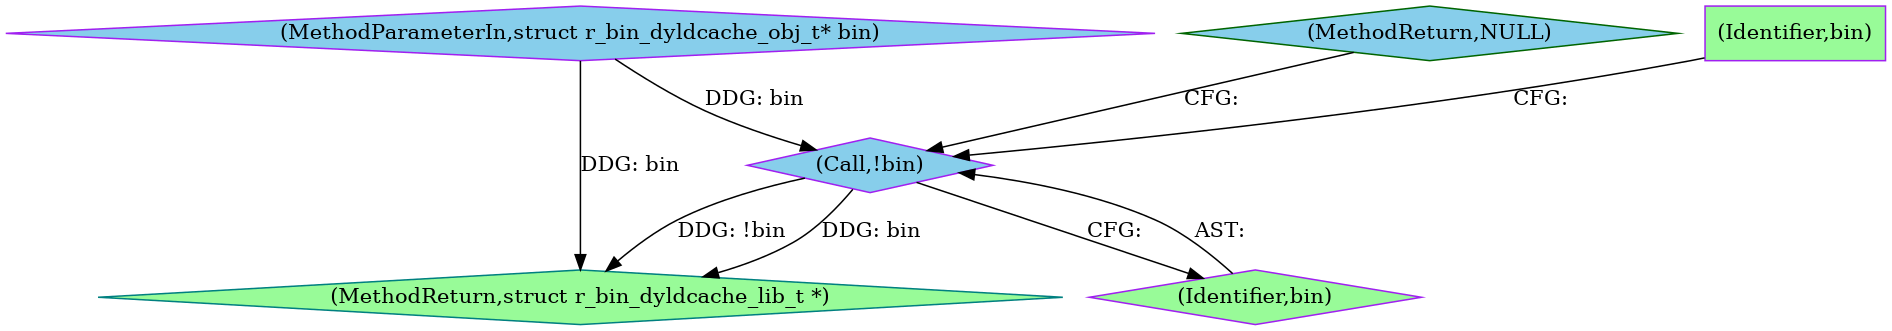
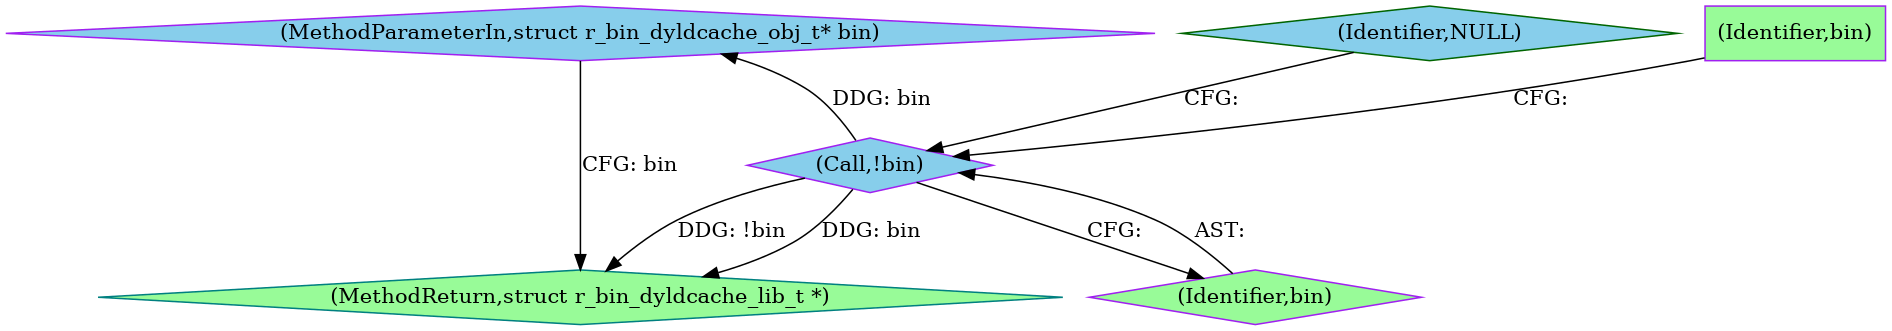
(1430, 33) -> (1430, 33)
(704, 111) -> (804, 88)
(630, 165) -> (630, 165)
